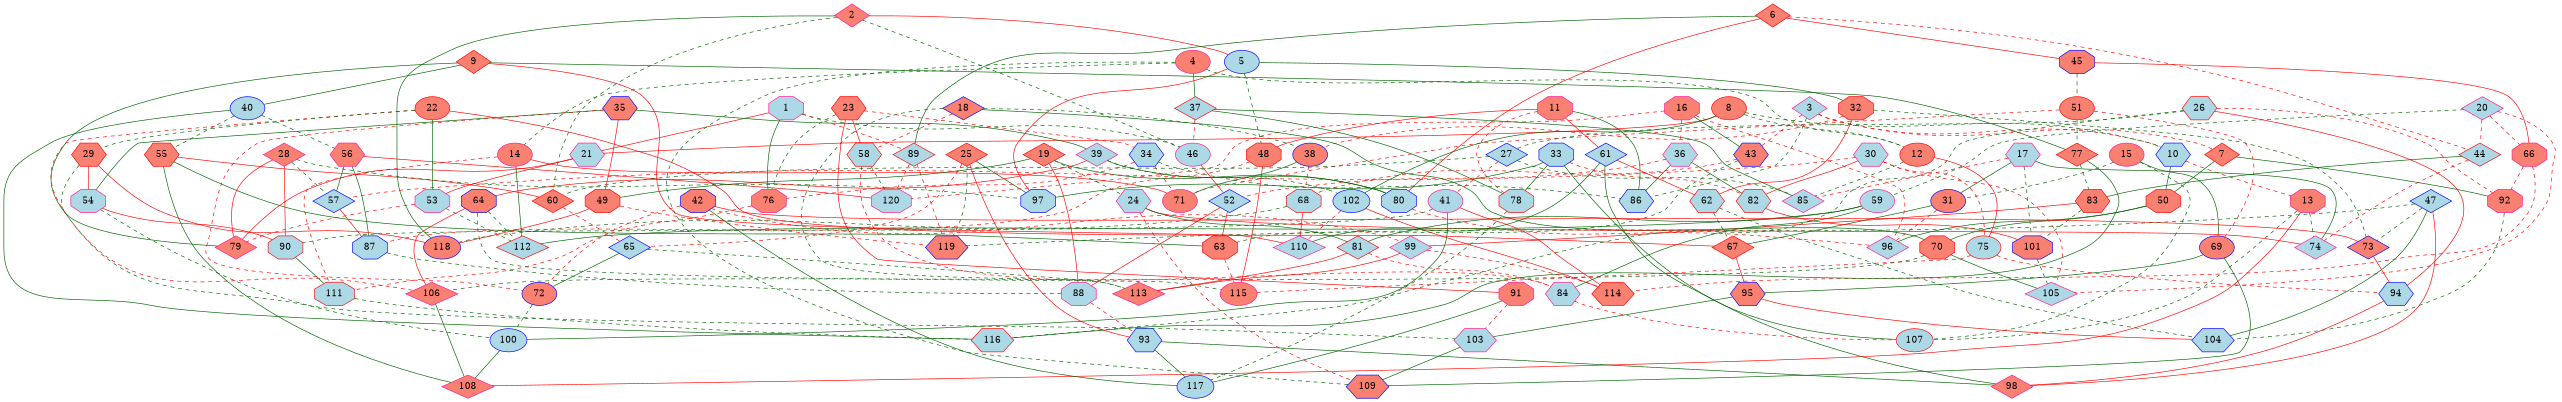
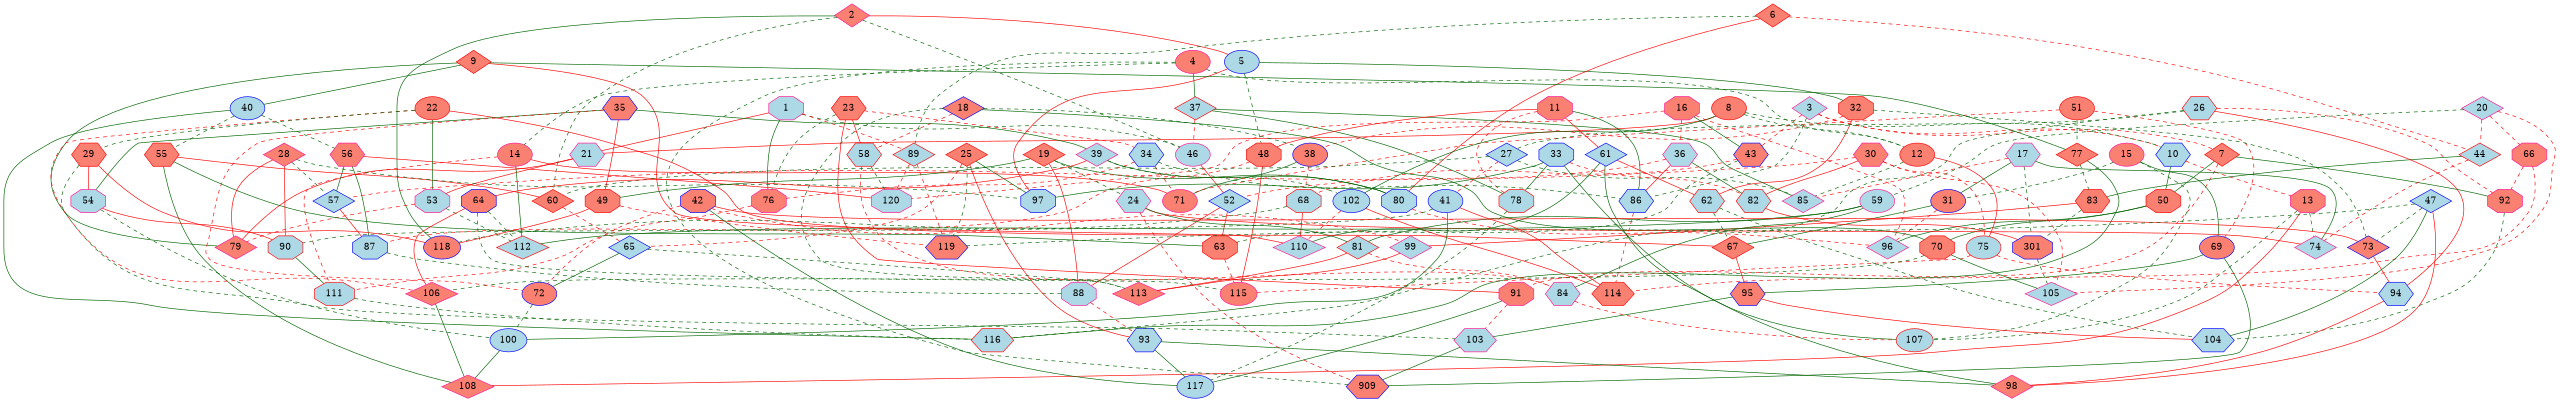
(1315, 36) -> (1315, 36)
(2077, 62) -> none
(1871, 155) -> (1871, 155)
(1654, 182) -> (1654, 182)
(1445, 201) -> (1445, 201)
(2033, 247) -> (2033, 247)
(1522, 266) -> (1625, 247)
none -> (1895, 276)
(1368, 387) -> (1368, 387)
